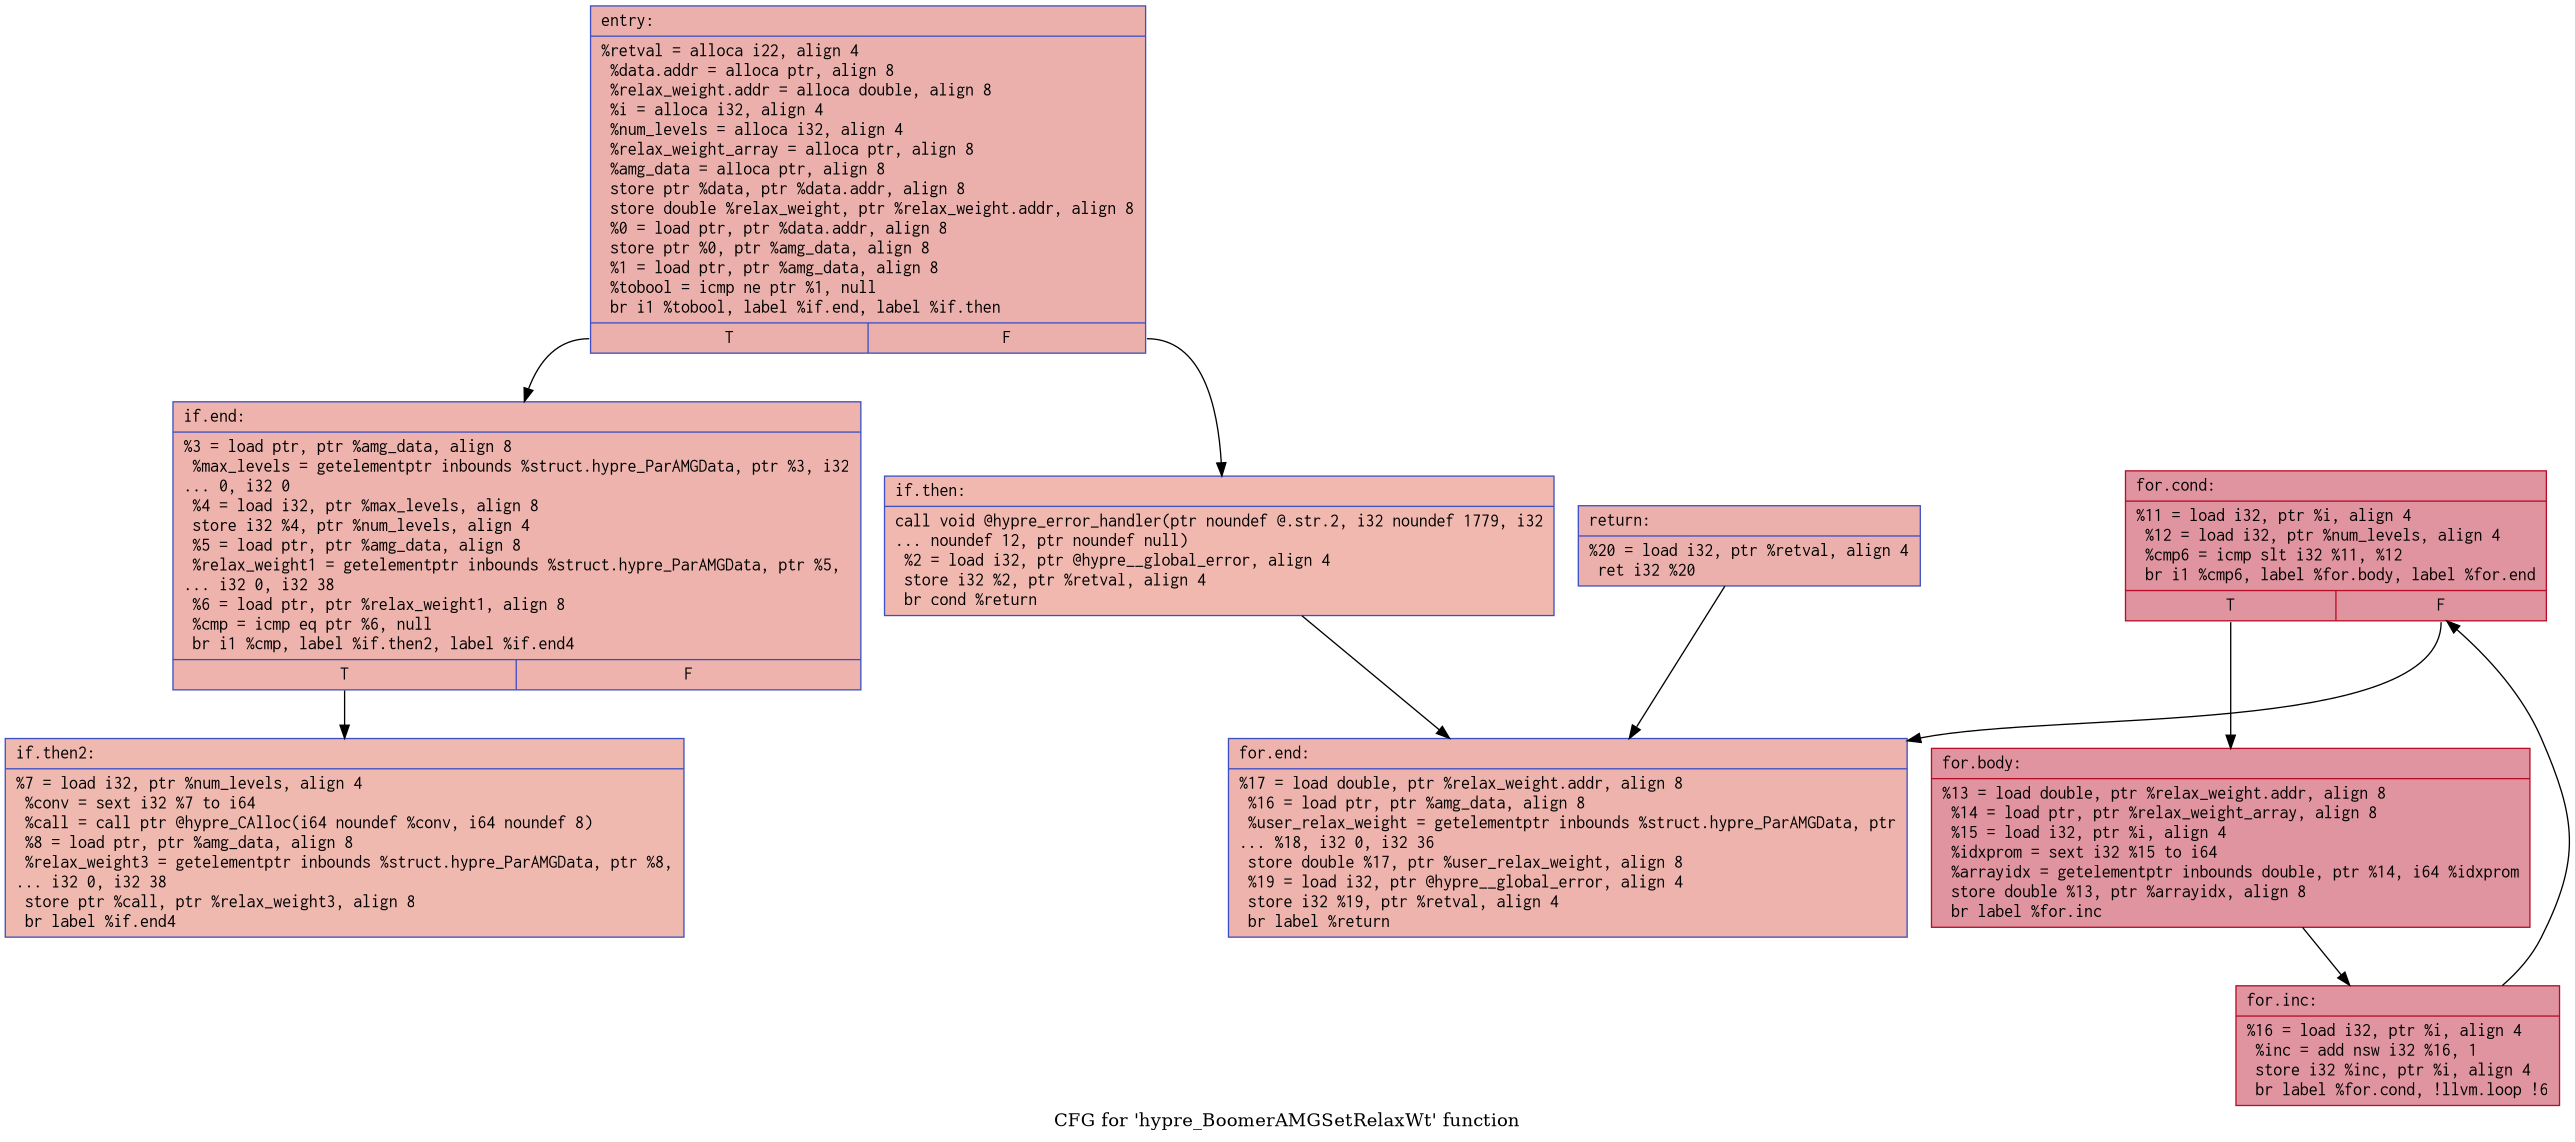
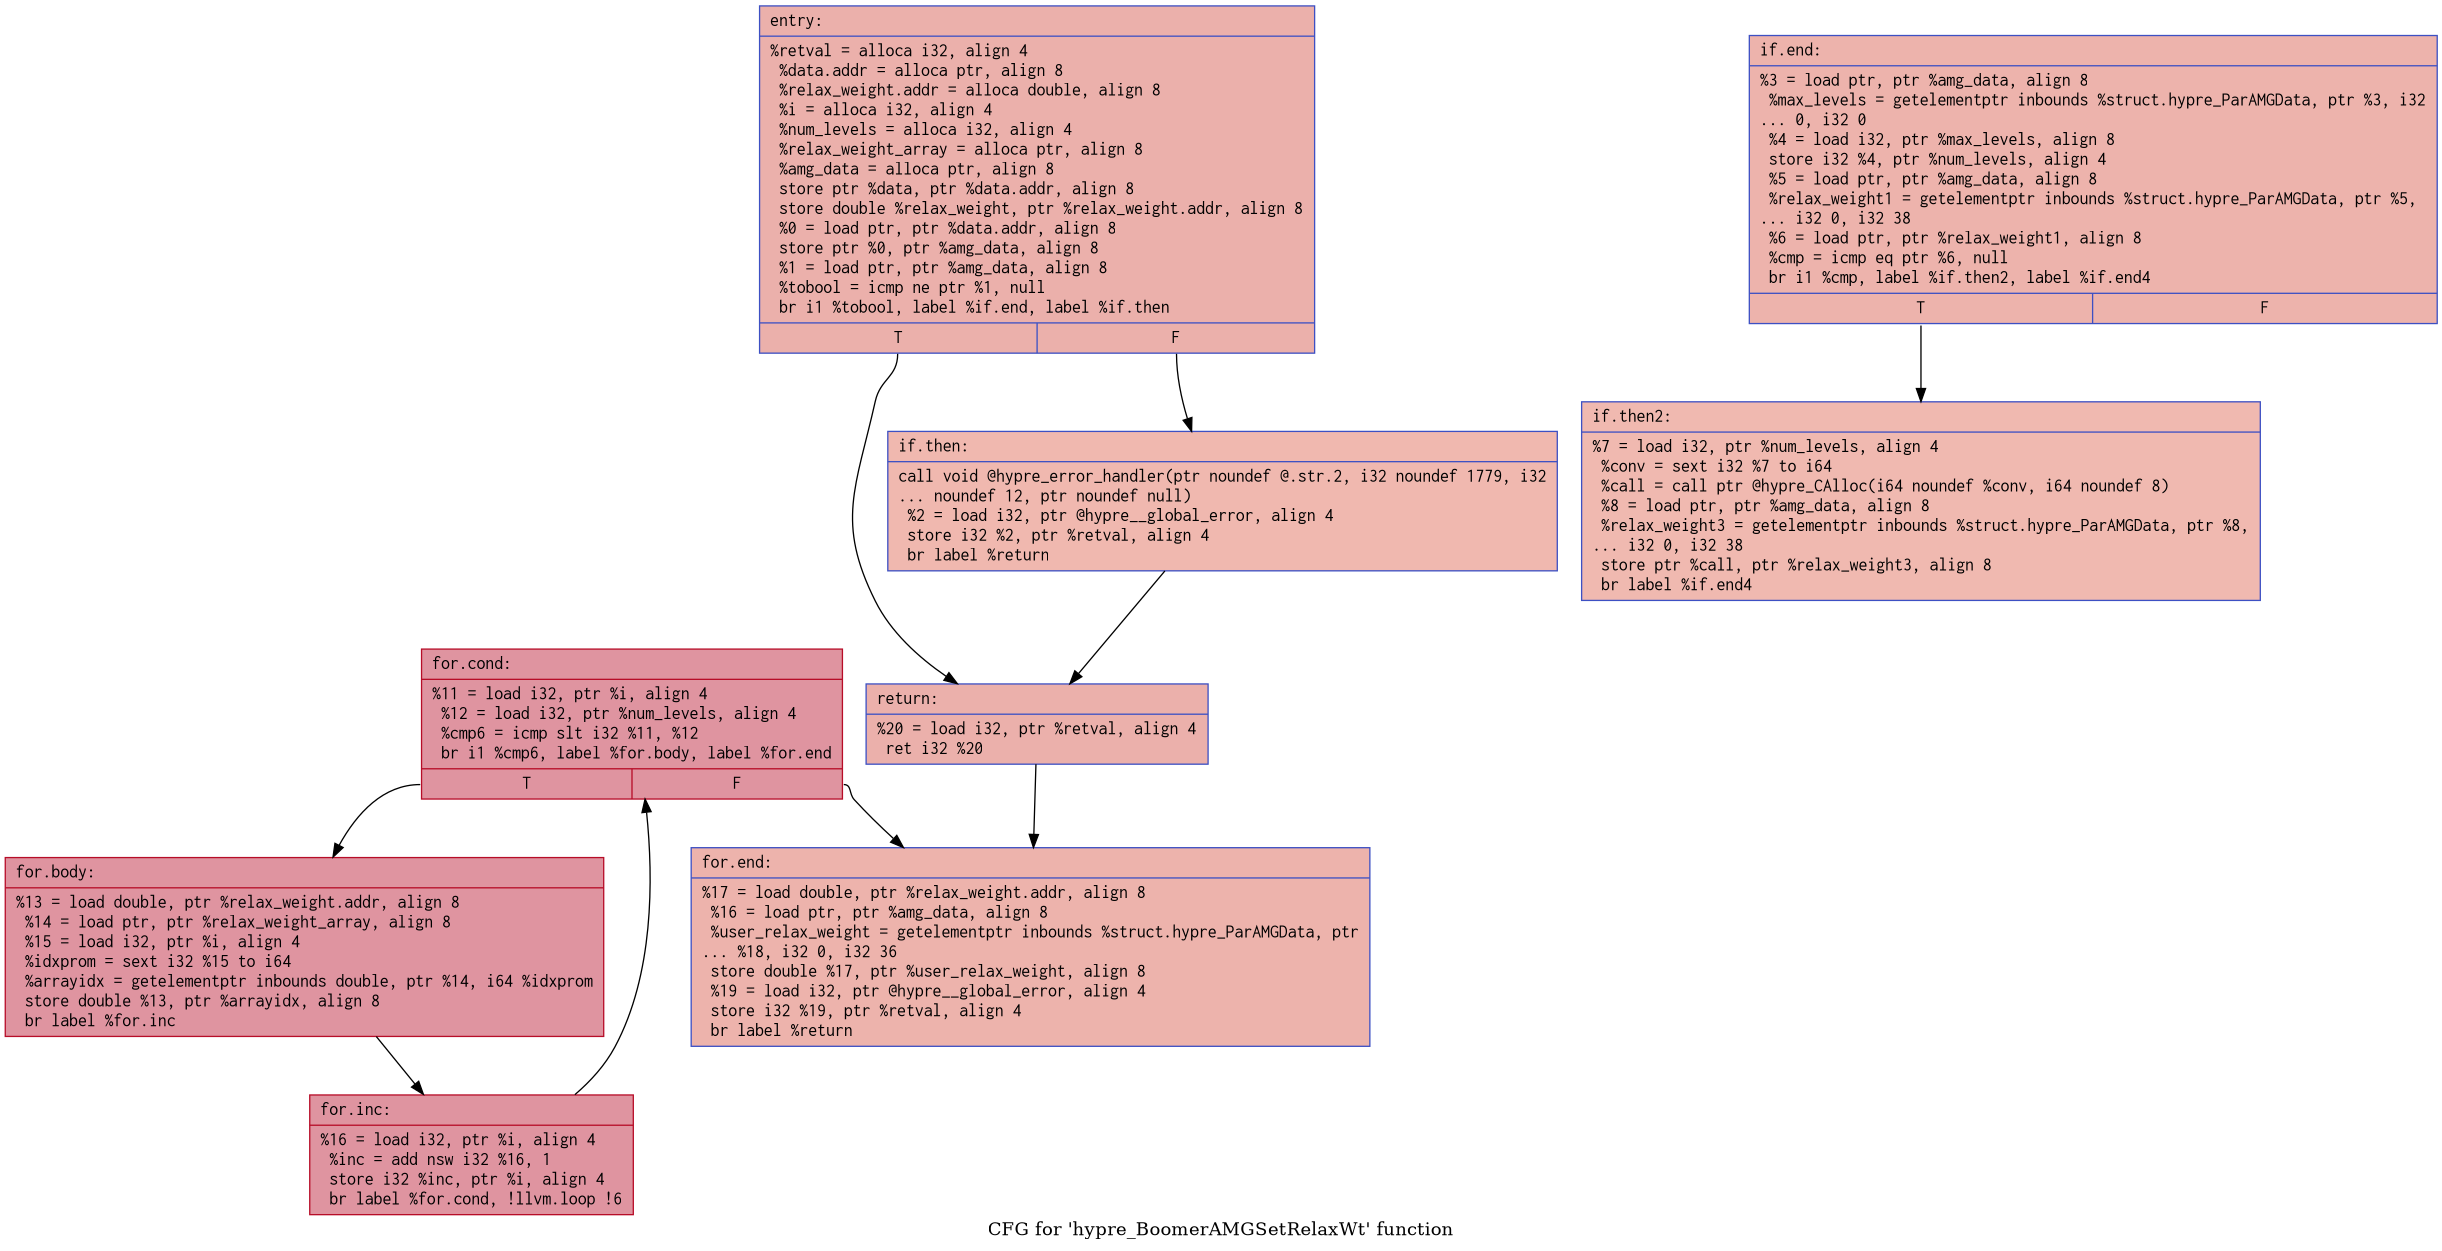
(730, 51) -> (899, 51)
(551, 353) -> (853, 527)
(967, 600) -> (974, 555)
(1371, 673) -> (1122, 622)
